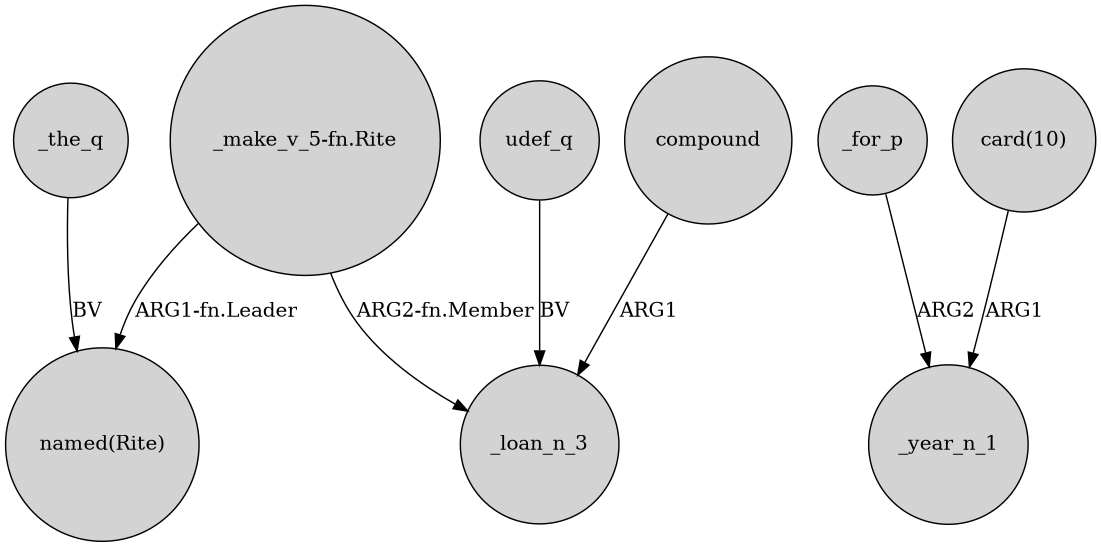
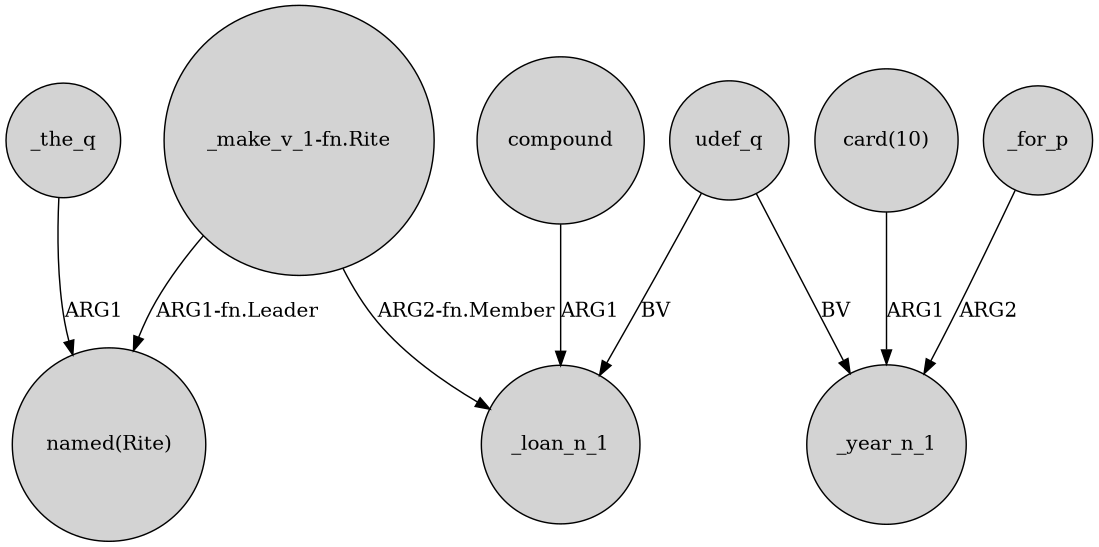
(305, 140) -> (299, 140)
none -> (800, 277)
(87, 312) -> (94, 312)
(540, 445) -> (561, 445)
